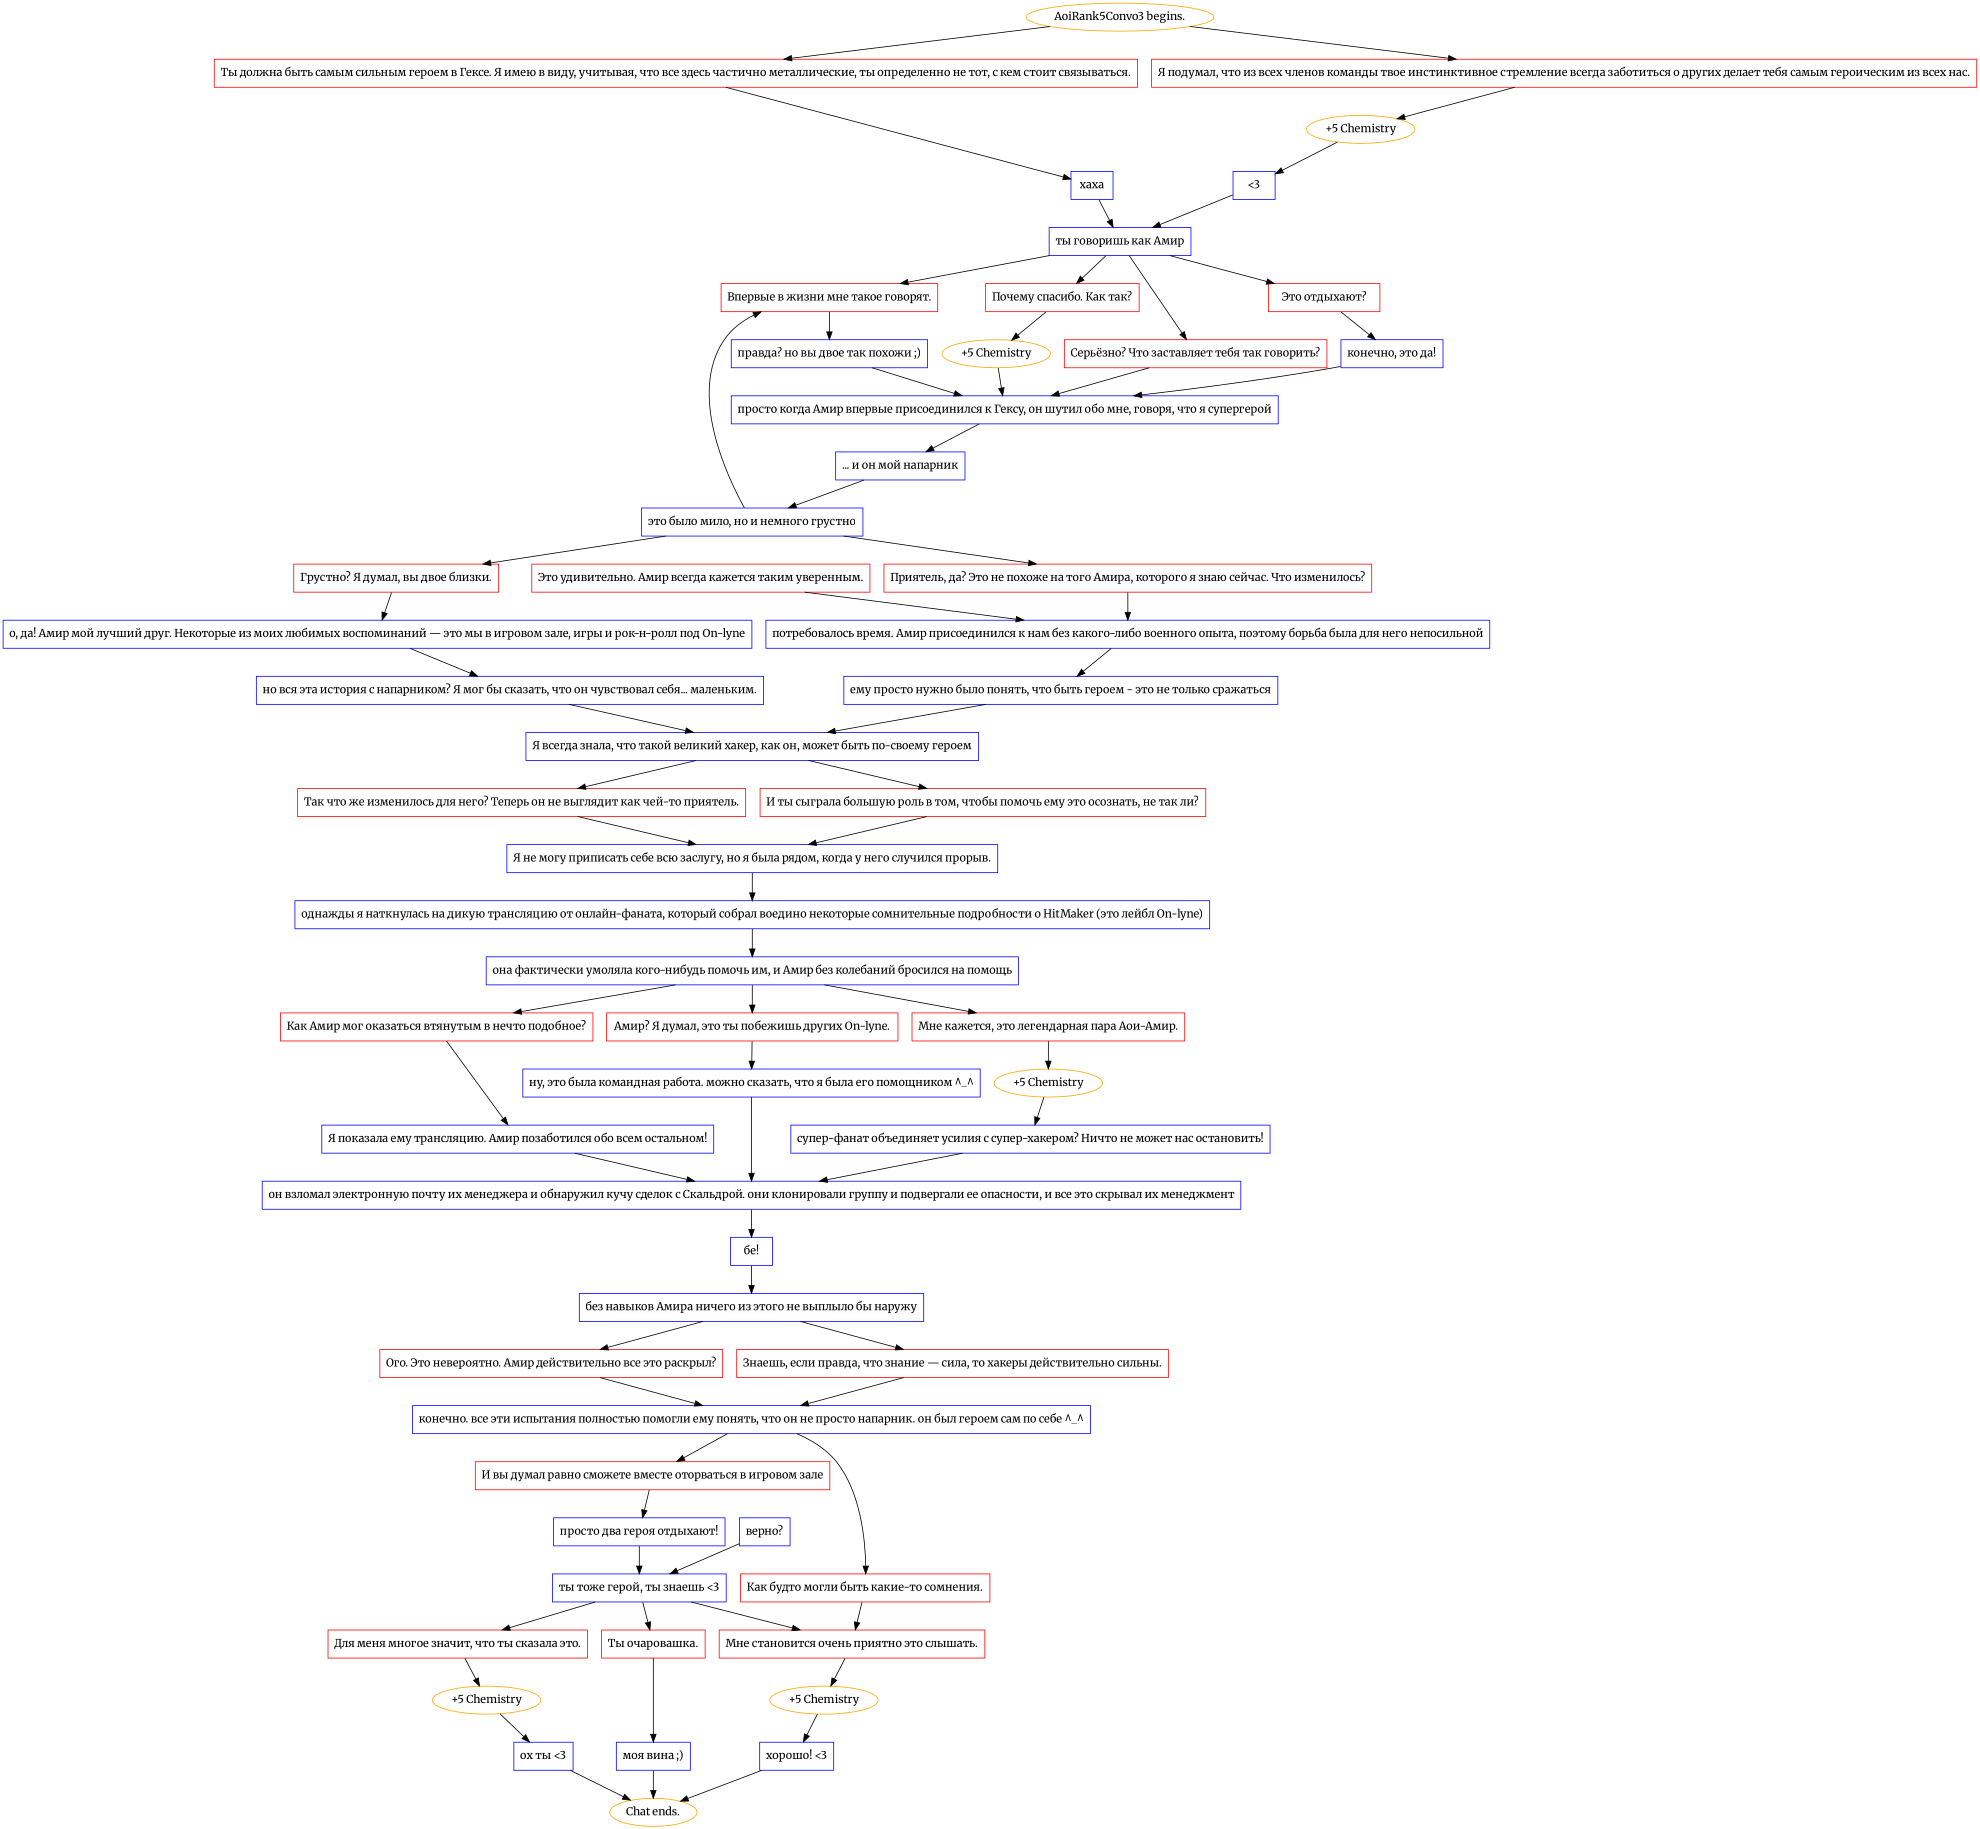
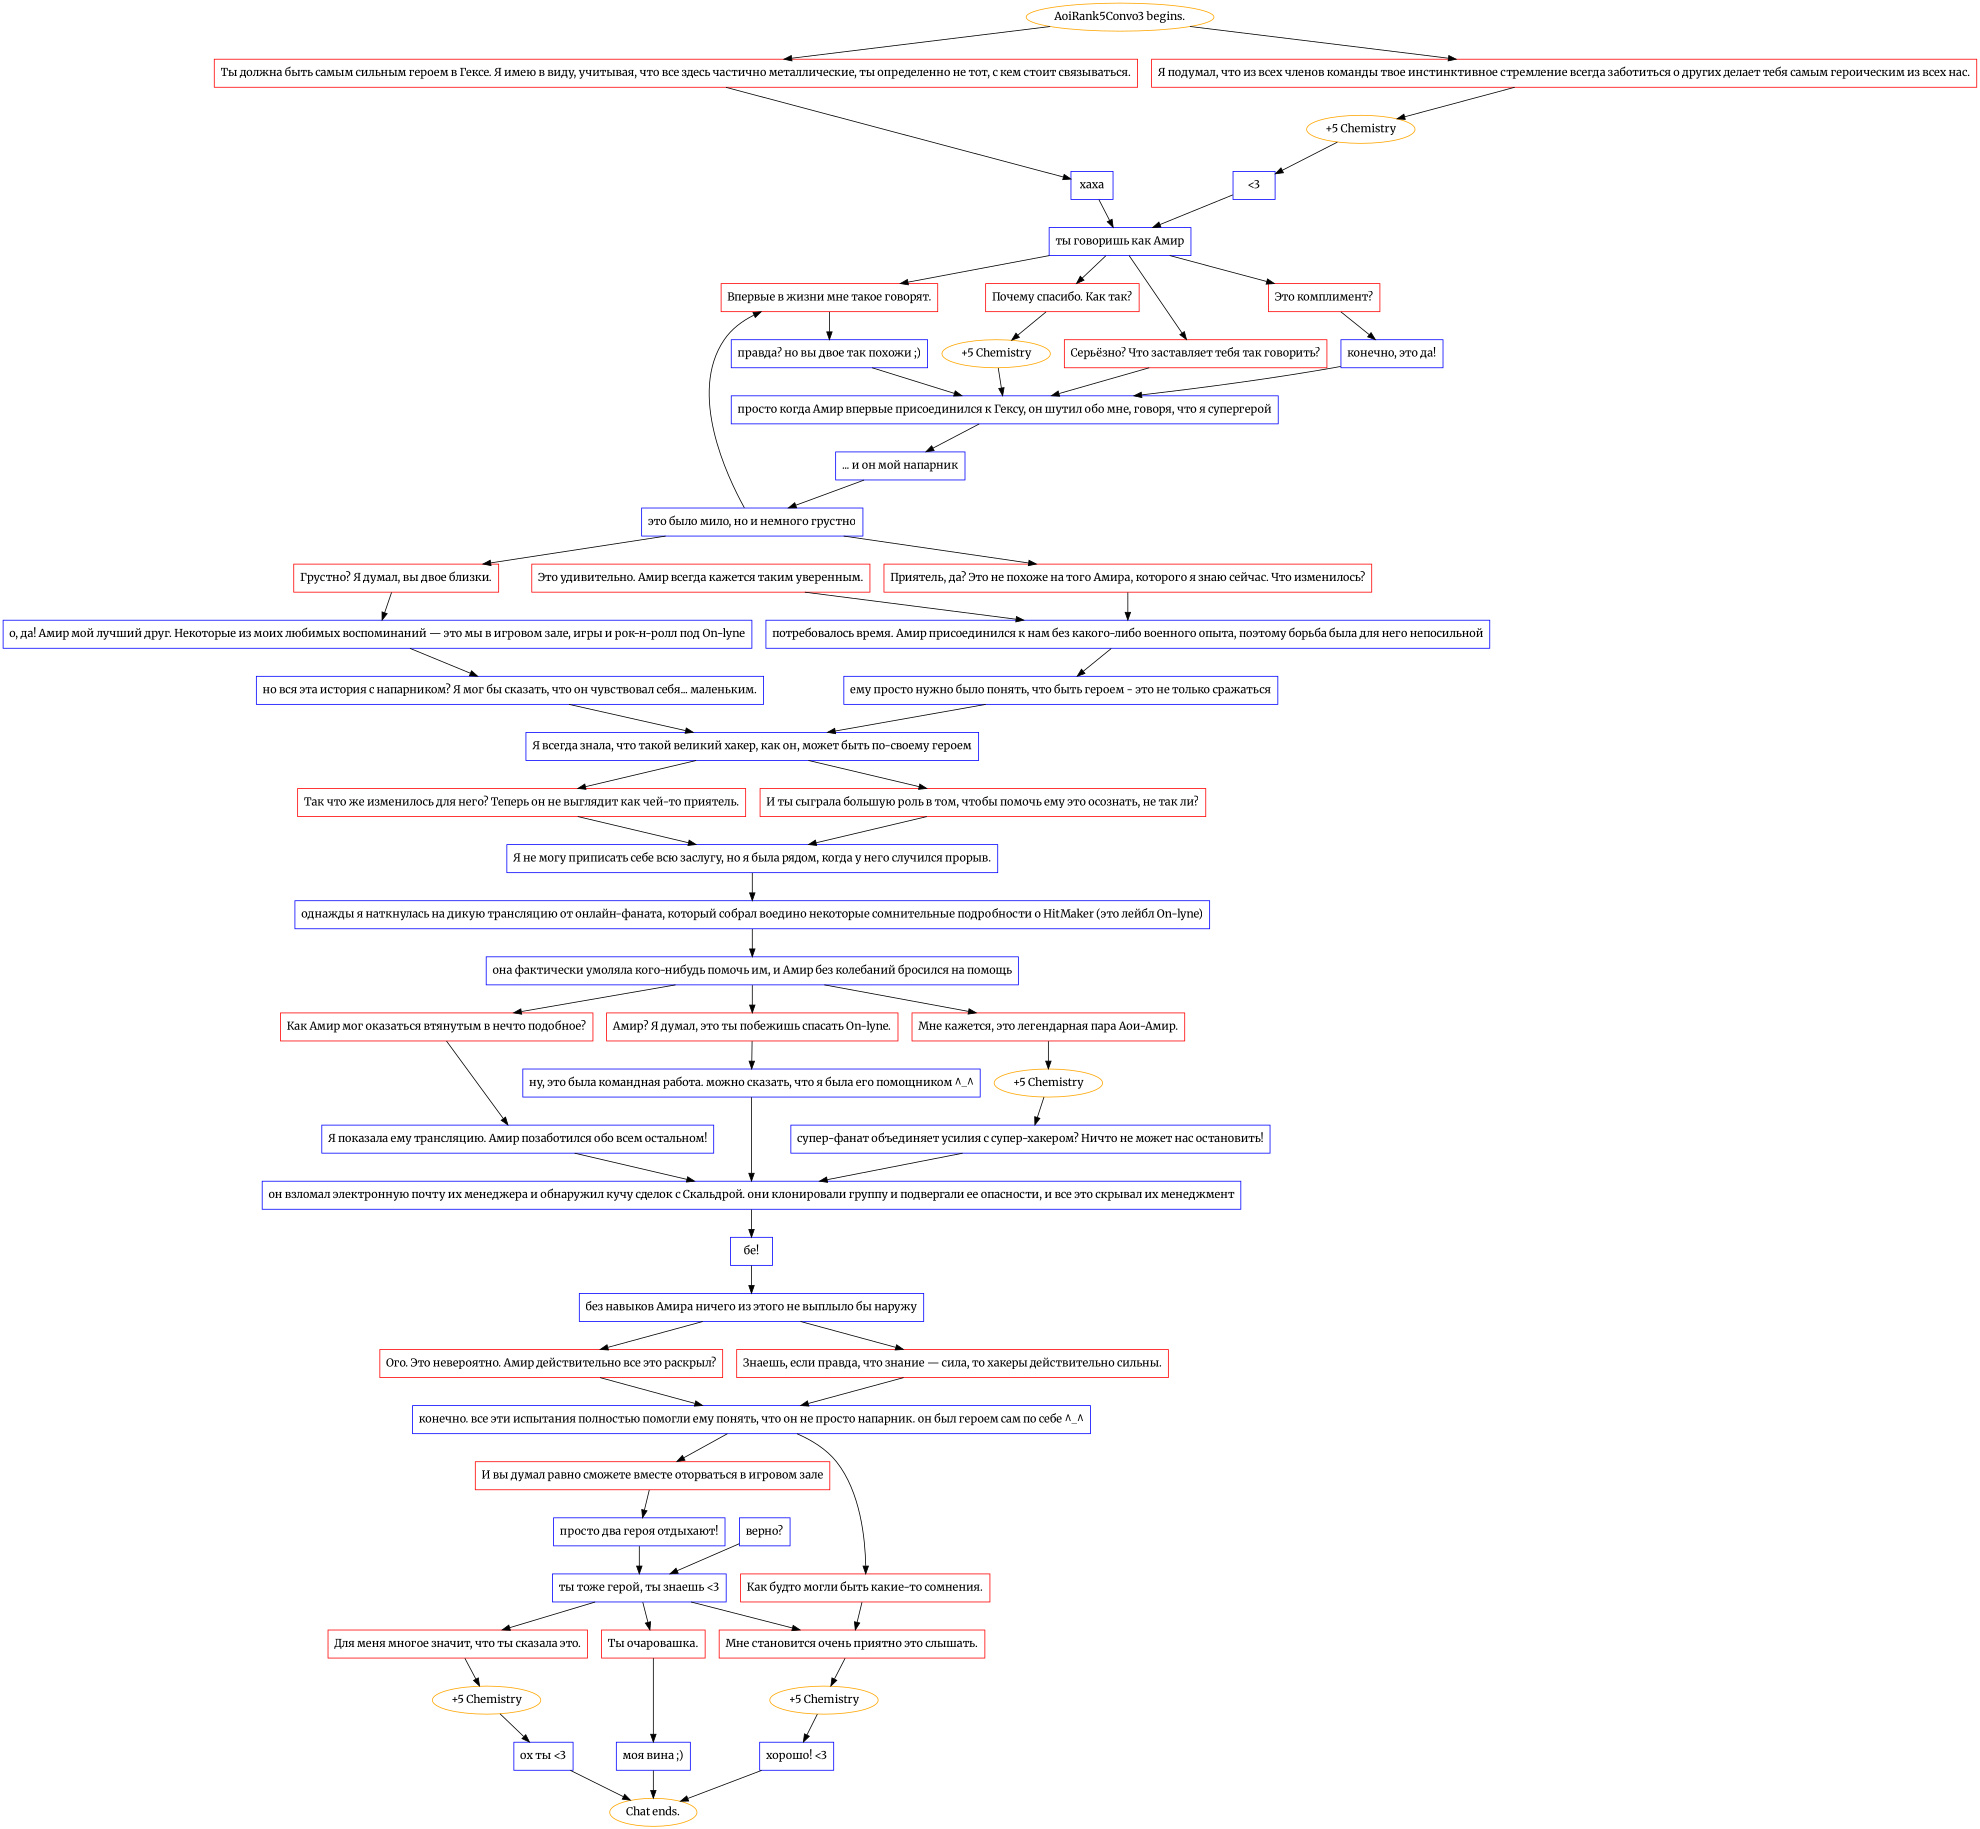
(1324, 298) -> (1324, 298)
(752, 1027) -> (752, 1027)
